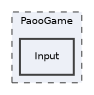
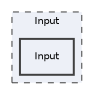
(47, 21) -> (47, 21)
